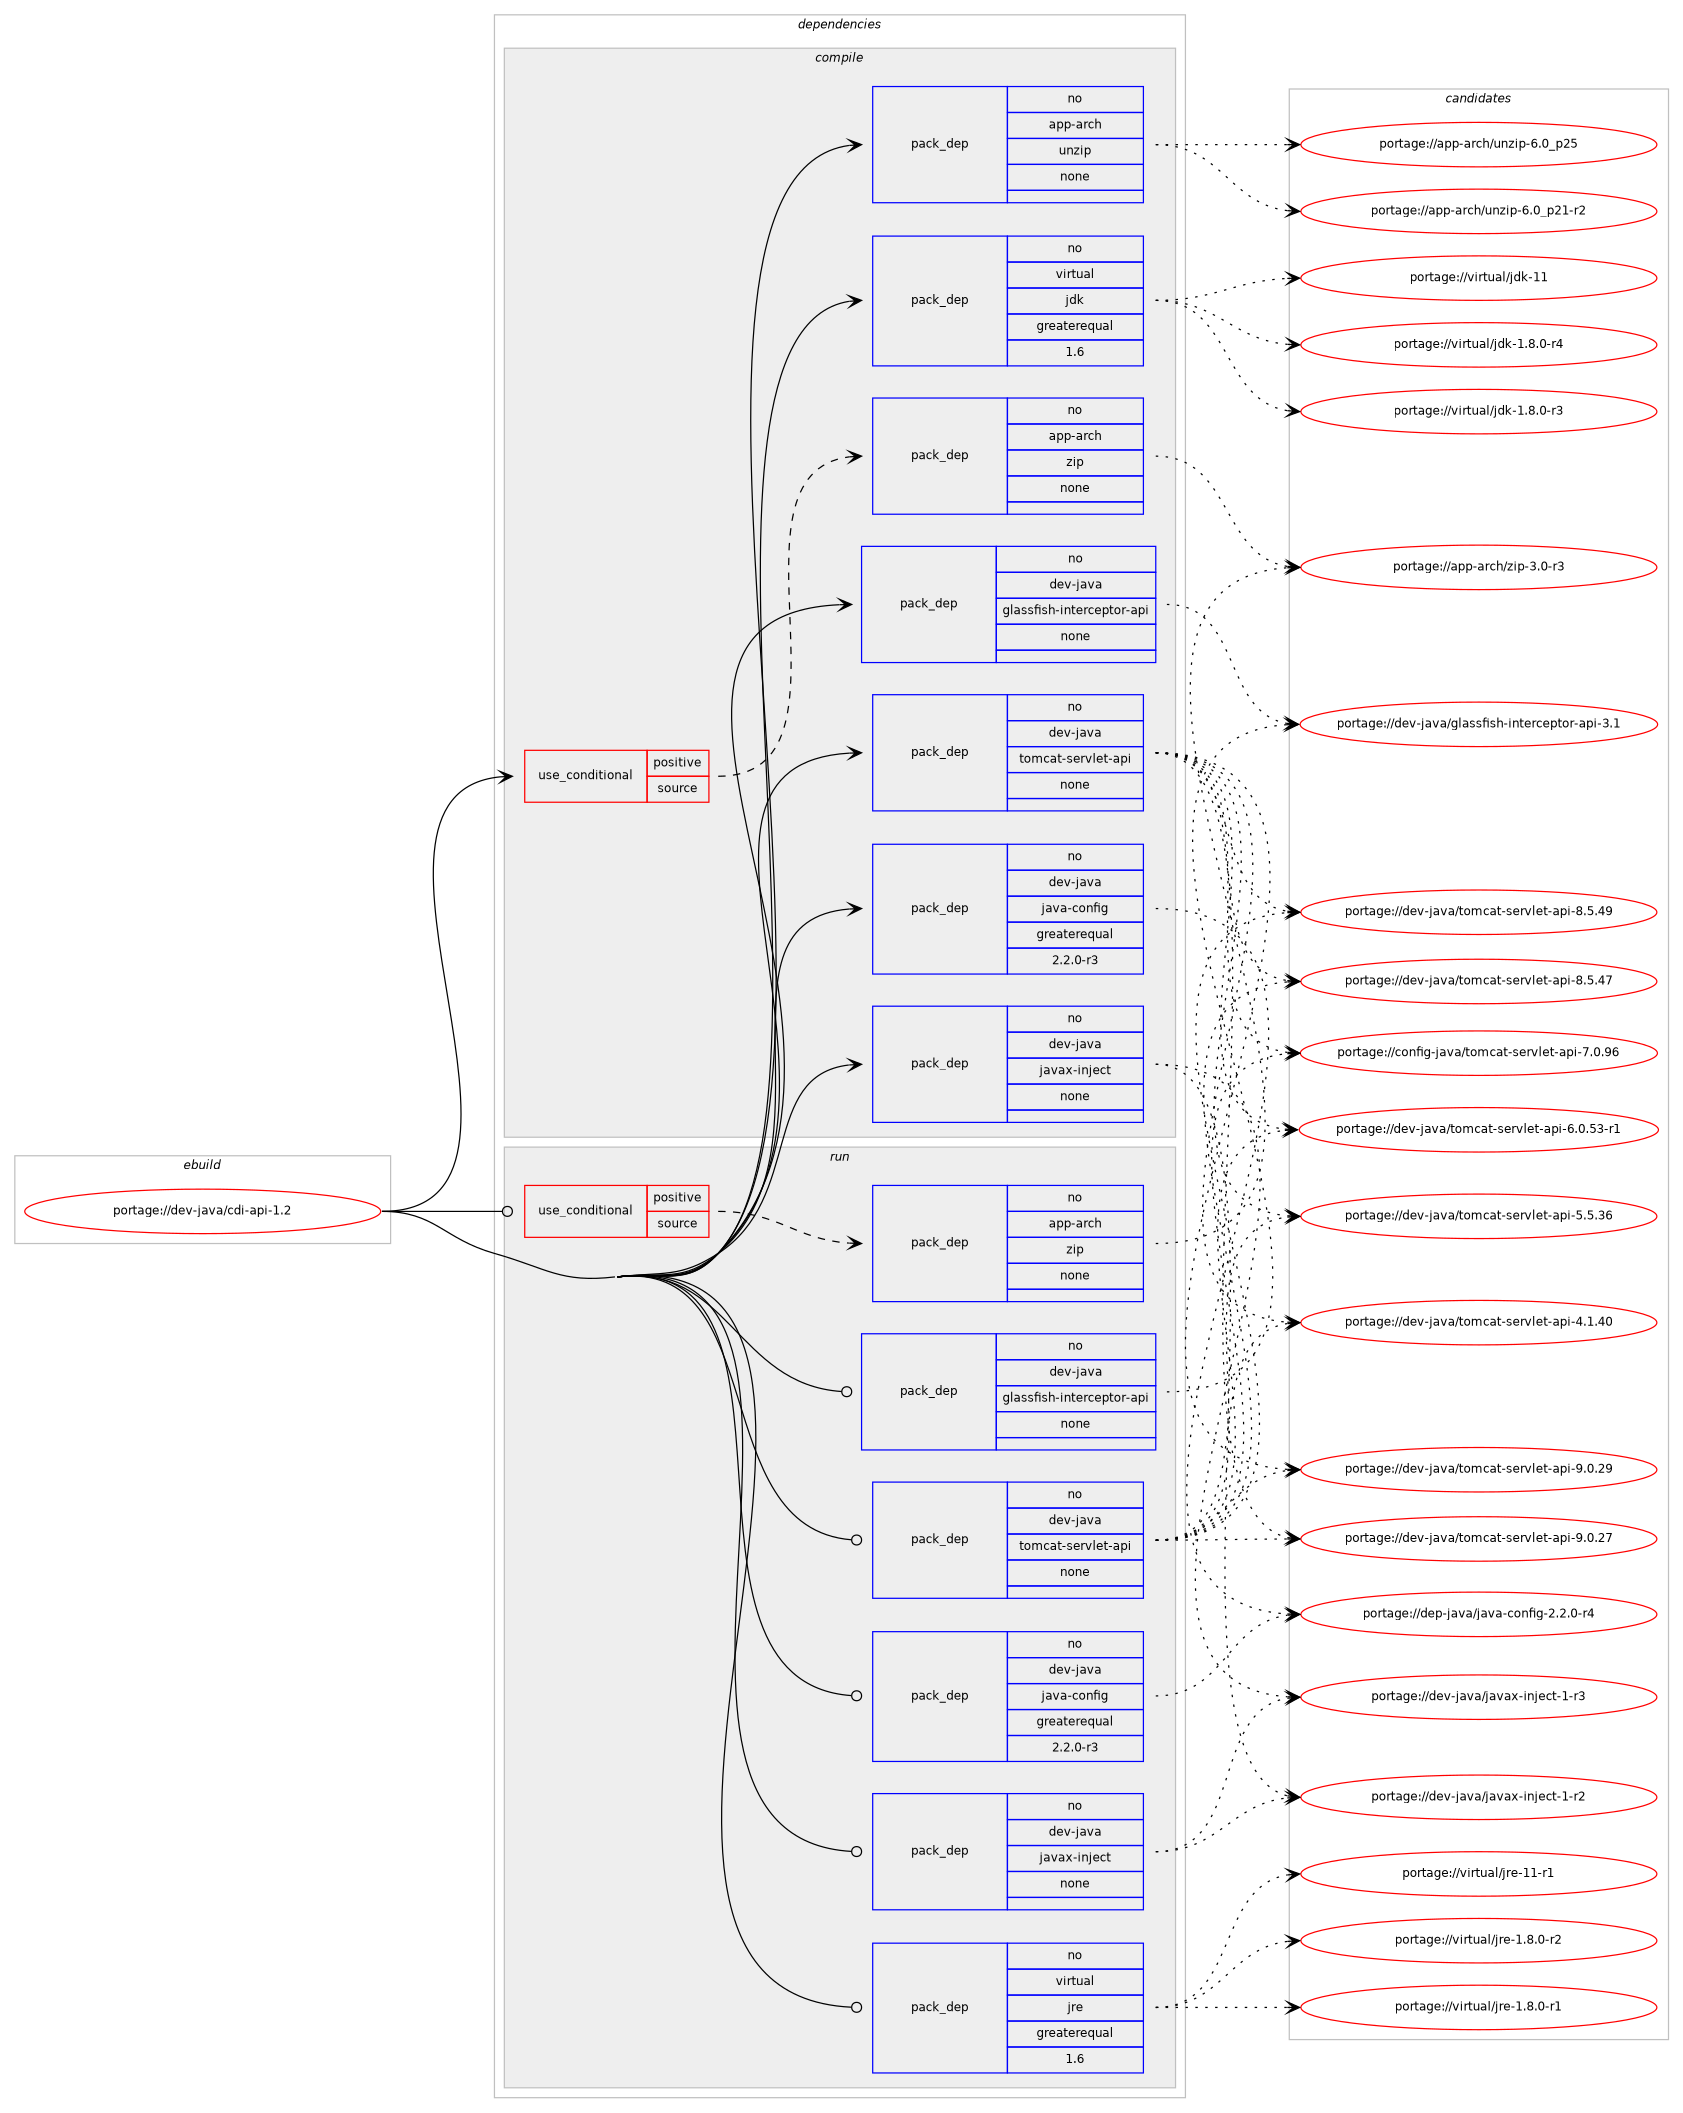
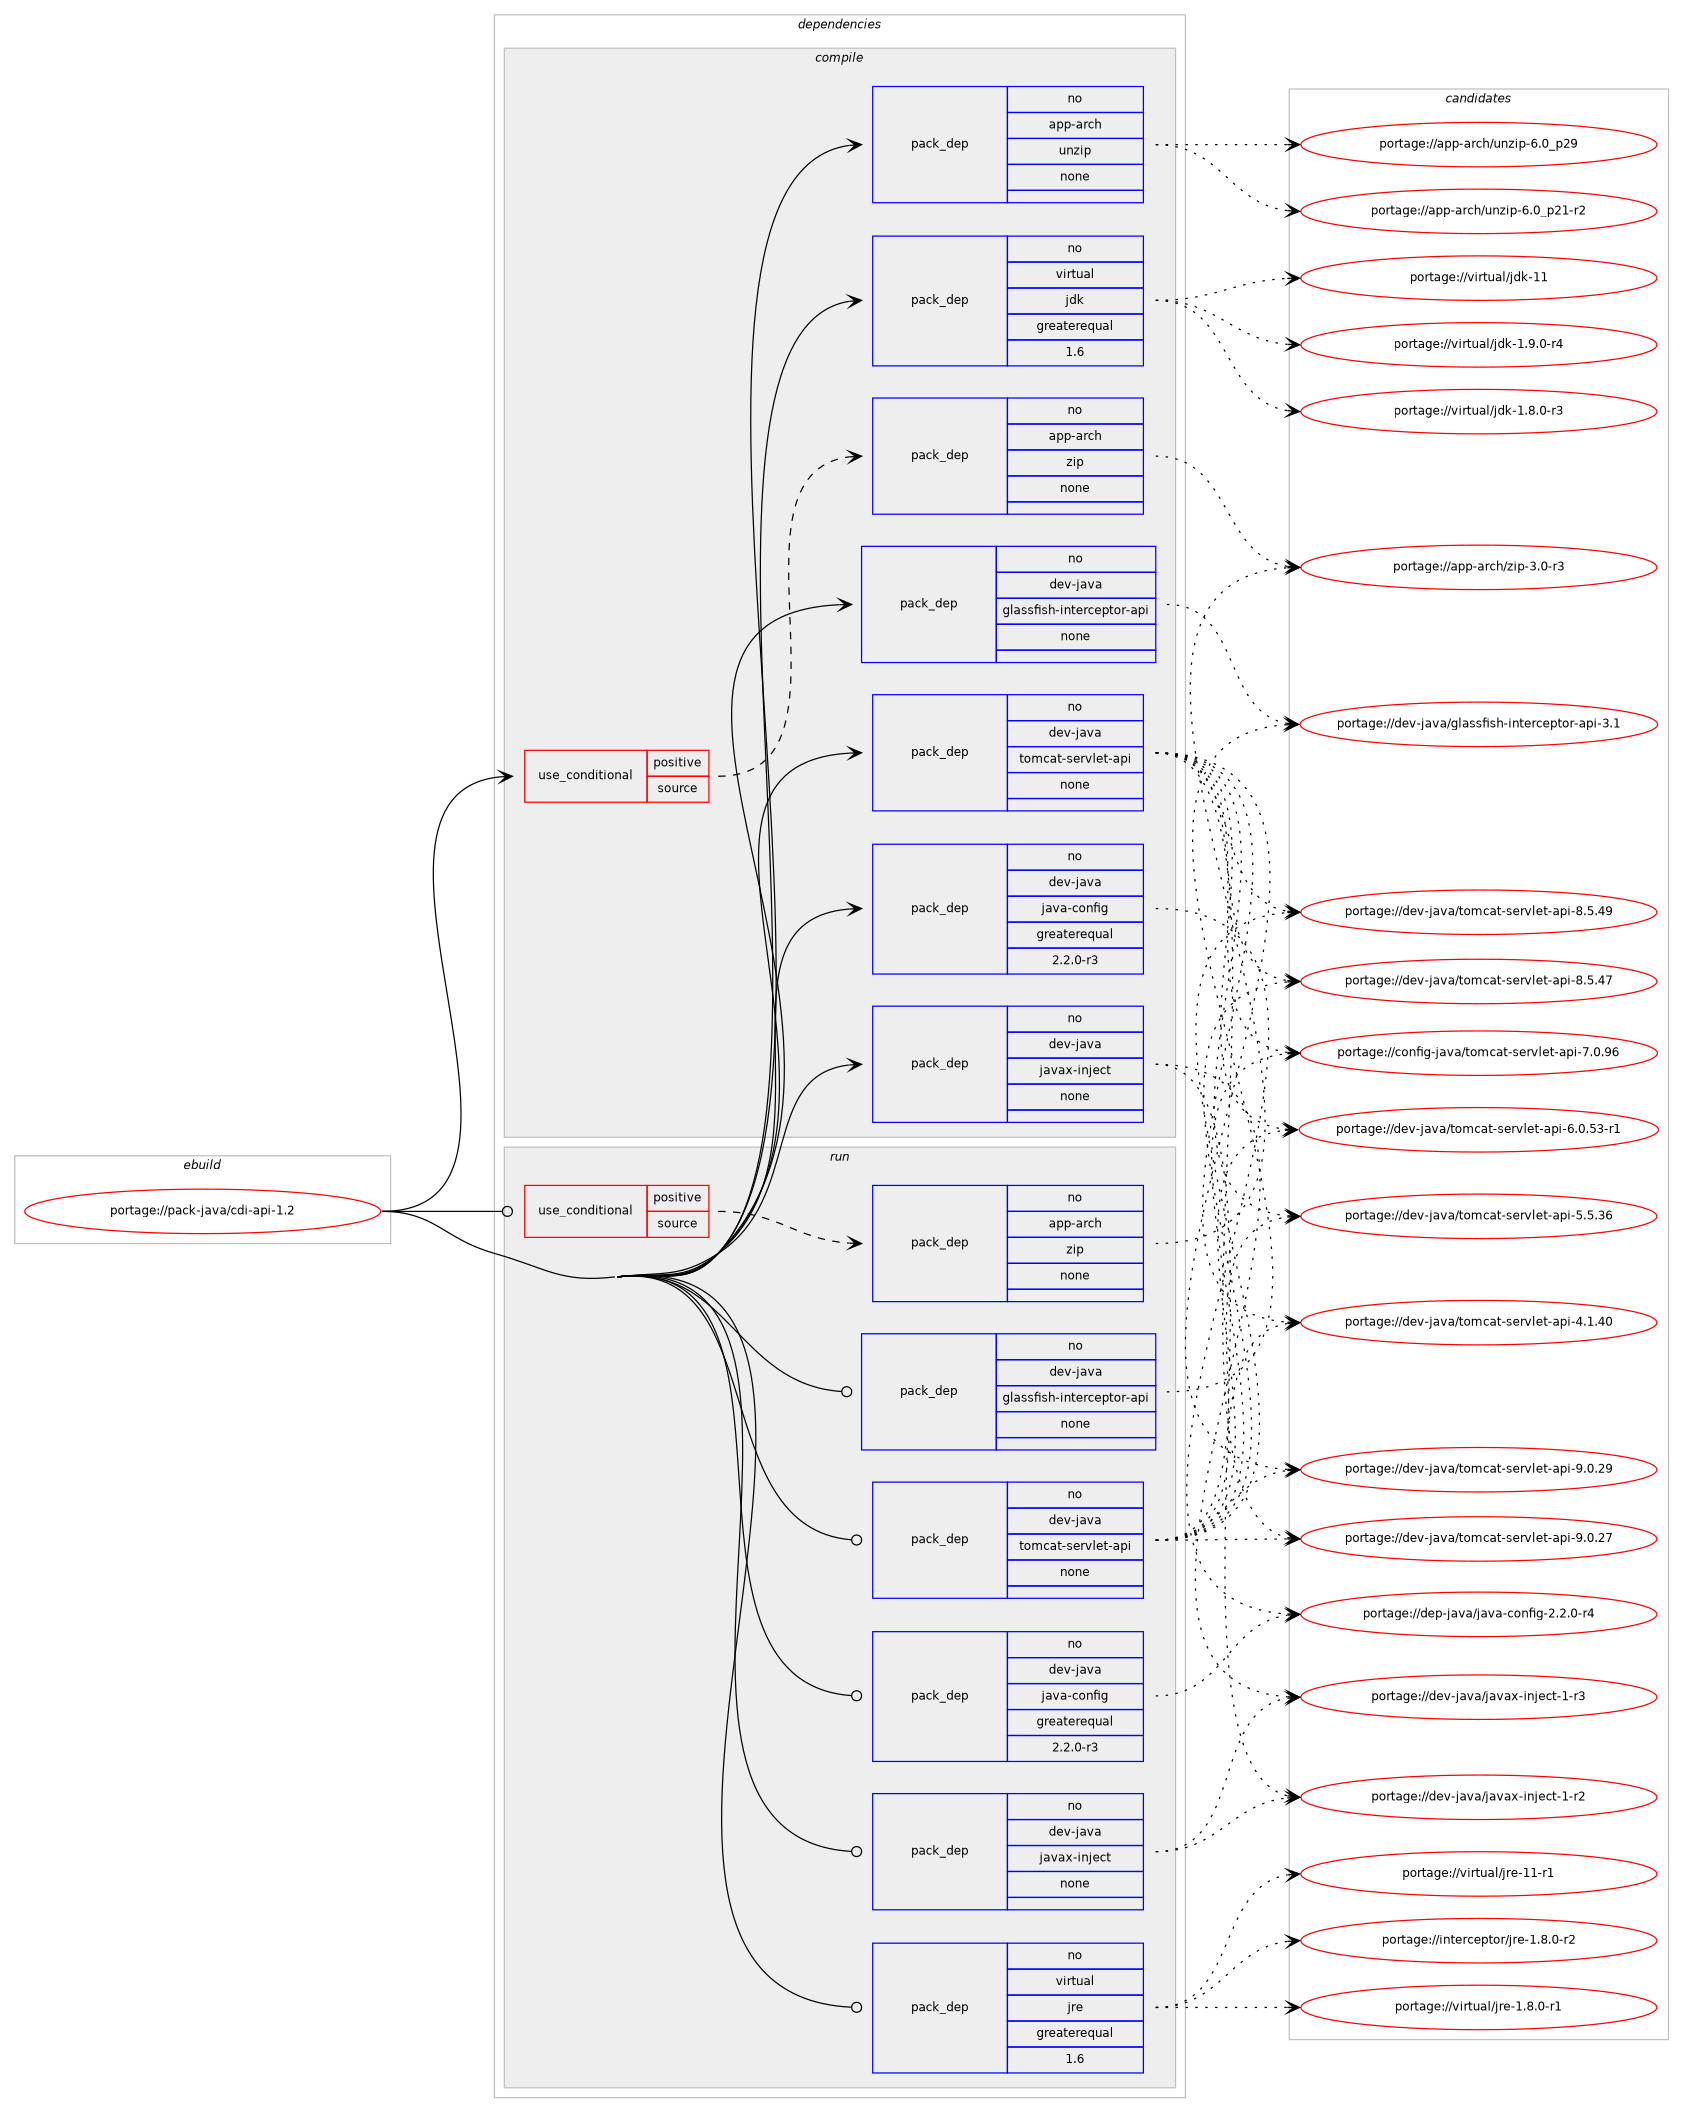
(1479, 145) -> (1479, 145)
(1479, 345) -> (1479, 345)
(203, 1211) -> (203, 1211)
(1479, 1941) -> (1479, 1941)
